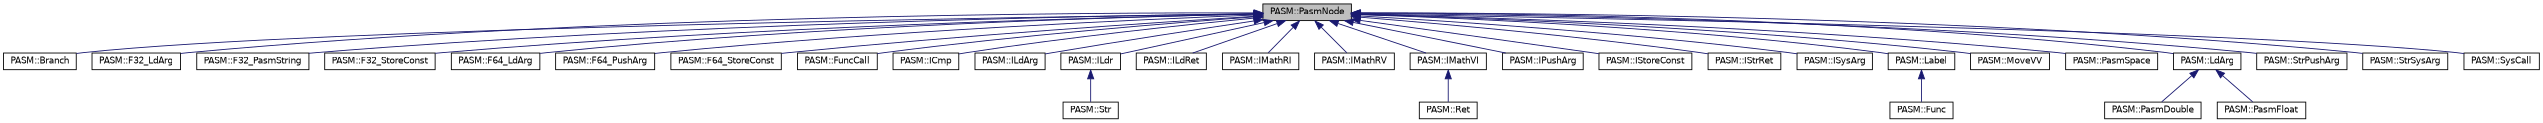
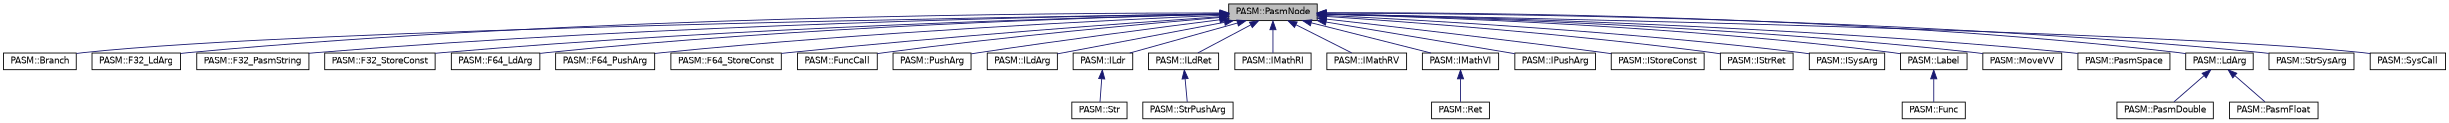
(1809, 24) -> (1186, 90)
(926, 61) -> (932, 61)
